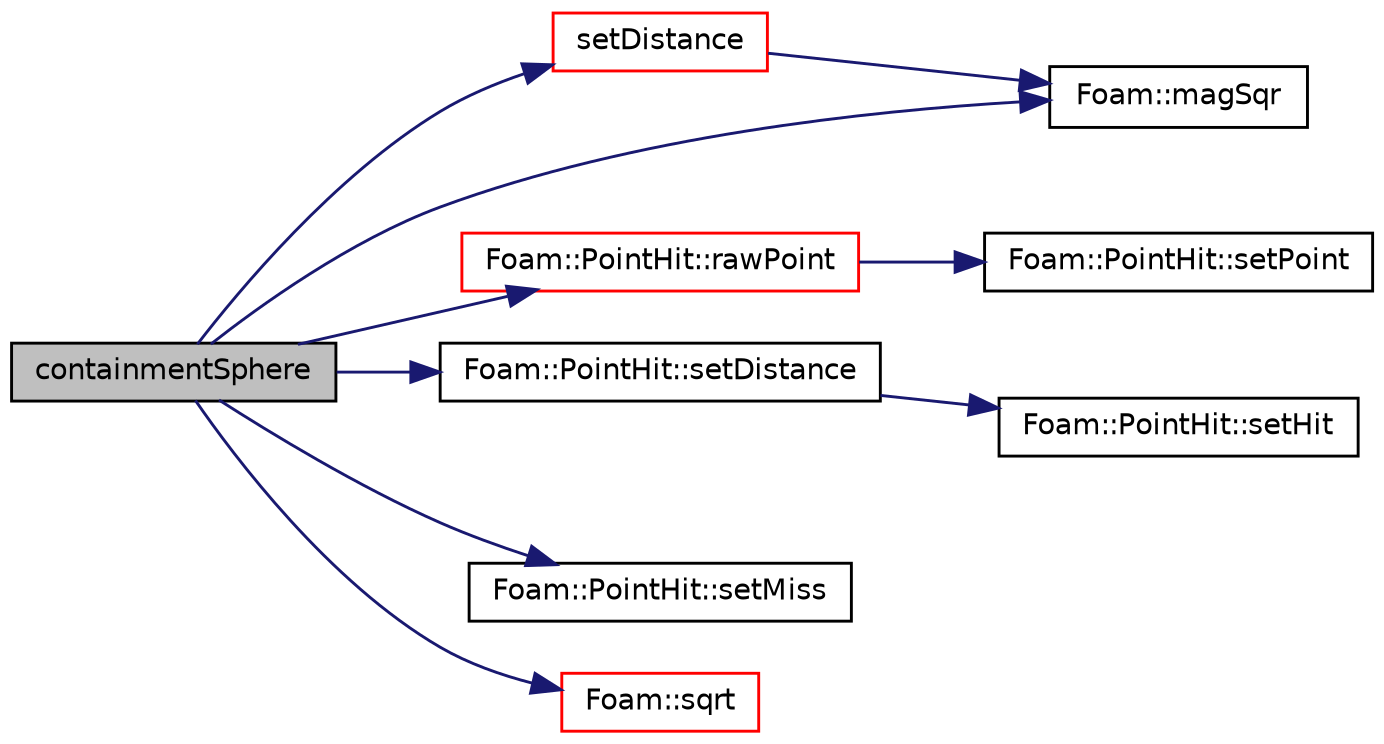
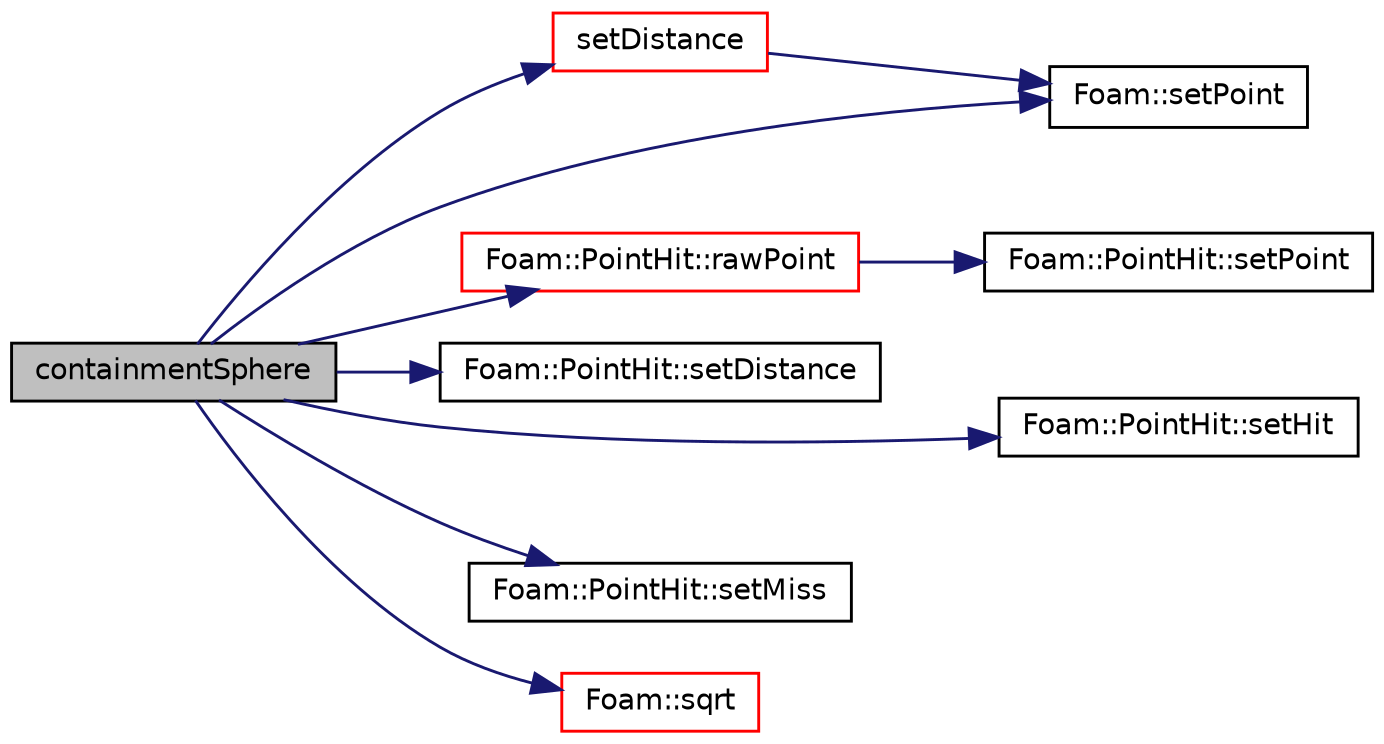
(1179, 97) -> (1179, 97)
(925, 400) -> (625, 439)
